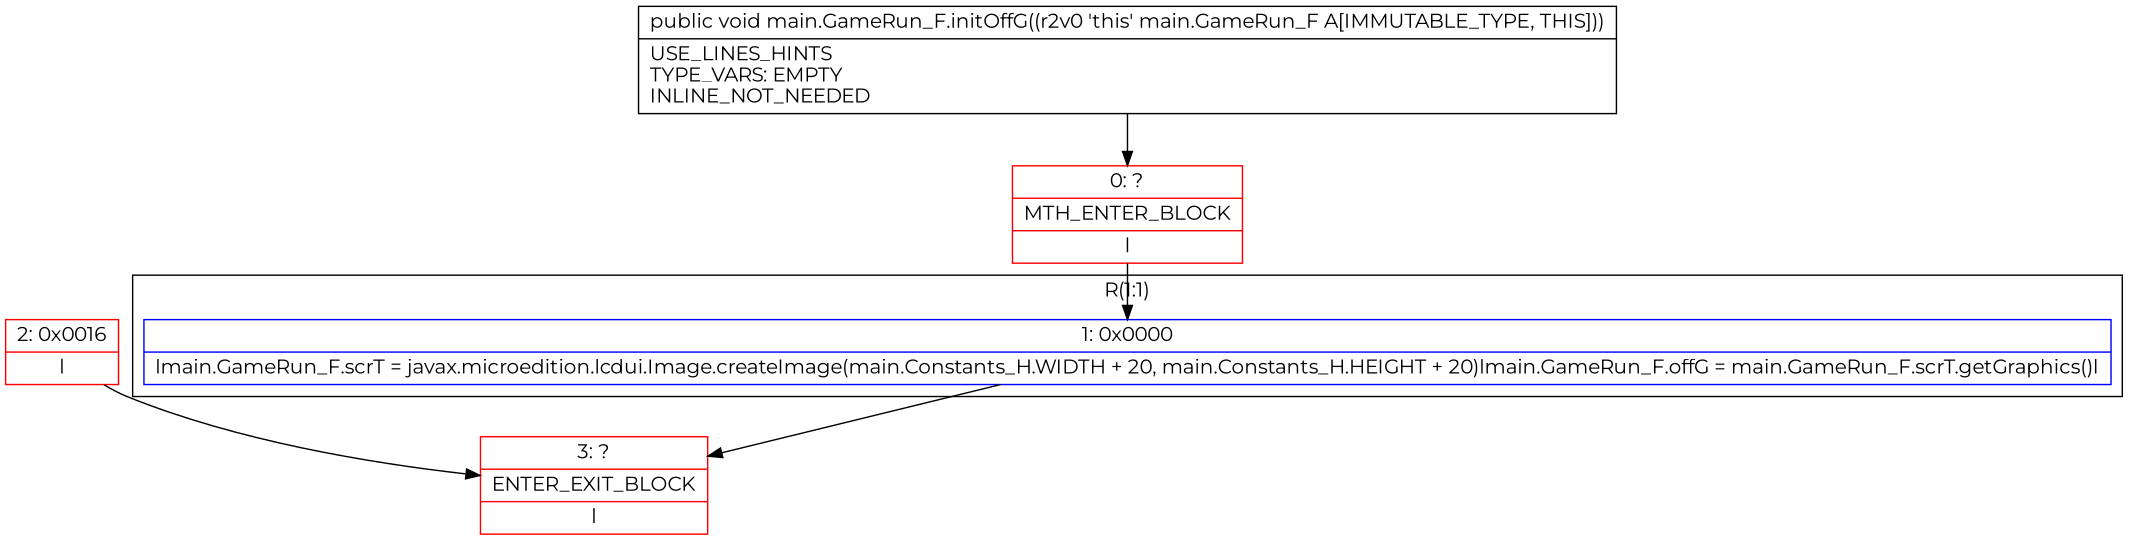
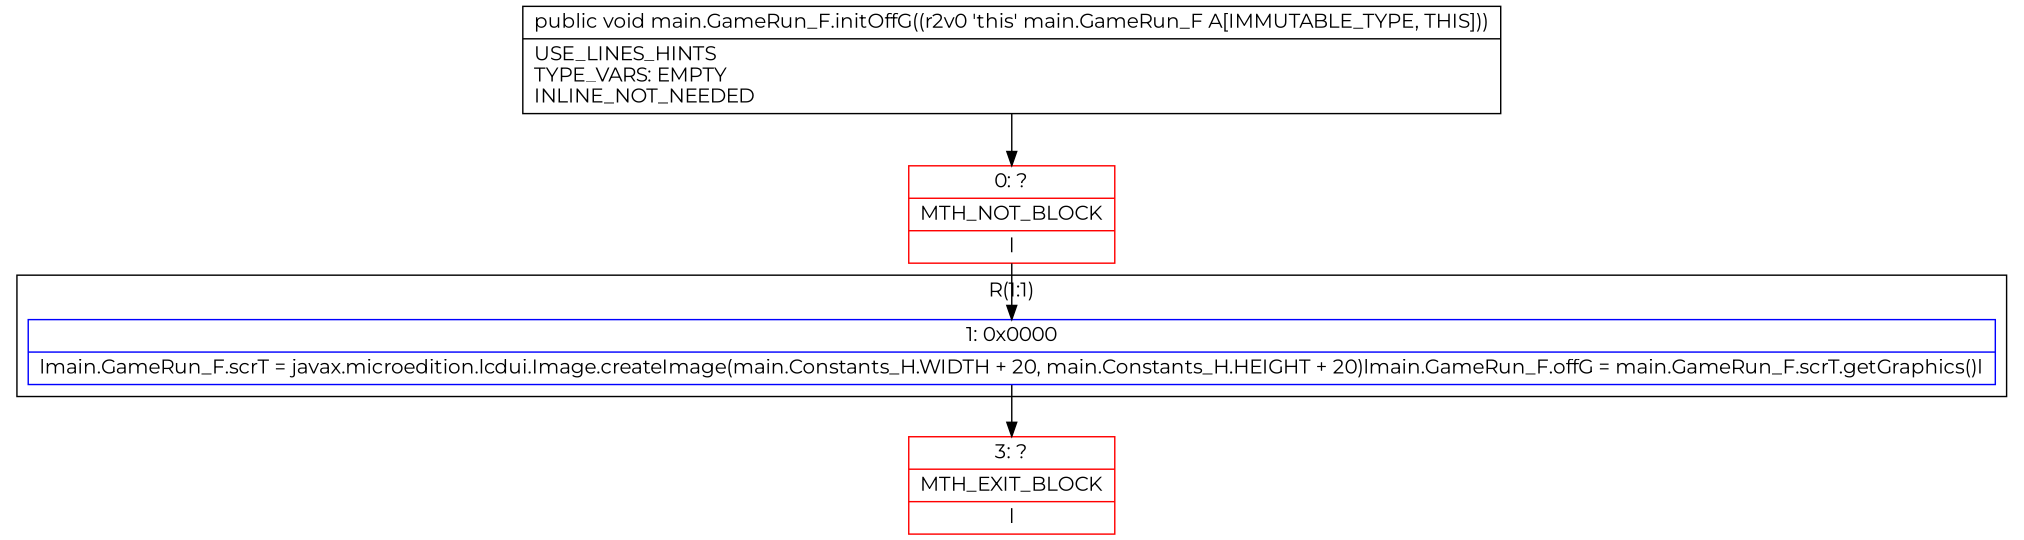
(1127, 214) -> (1012, 214)
(62, 352) -> none
(594, 485) -> (1012, 485)
